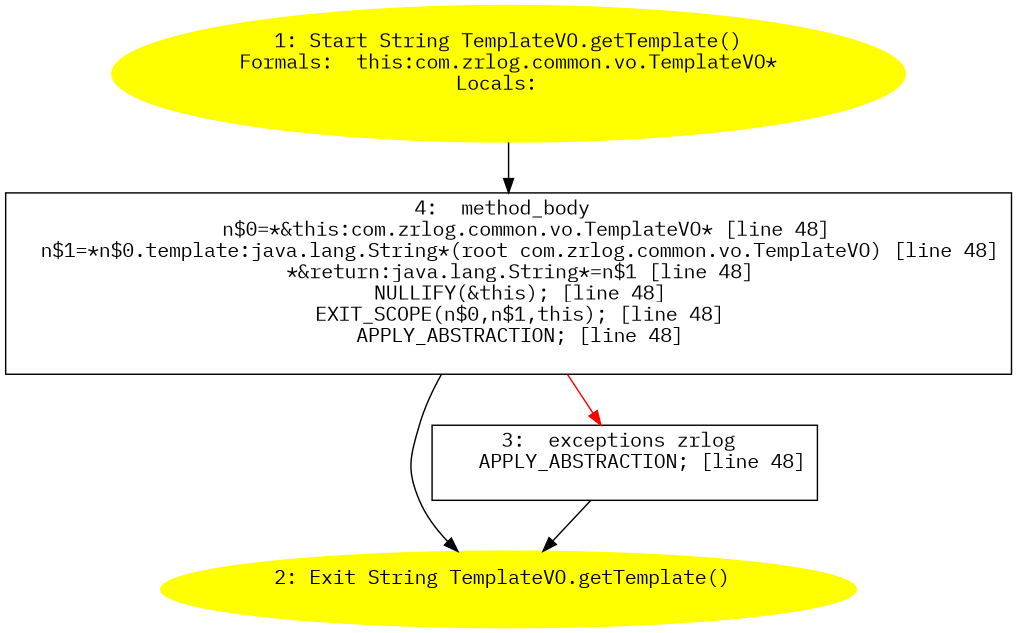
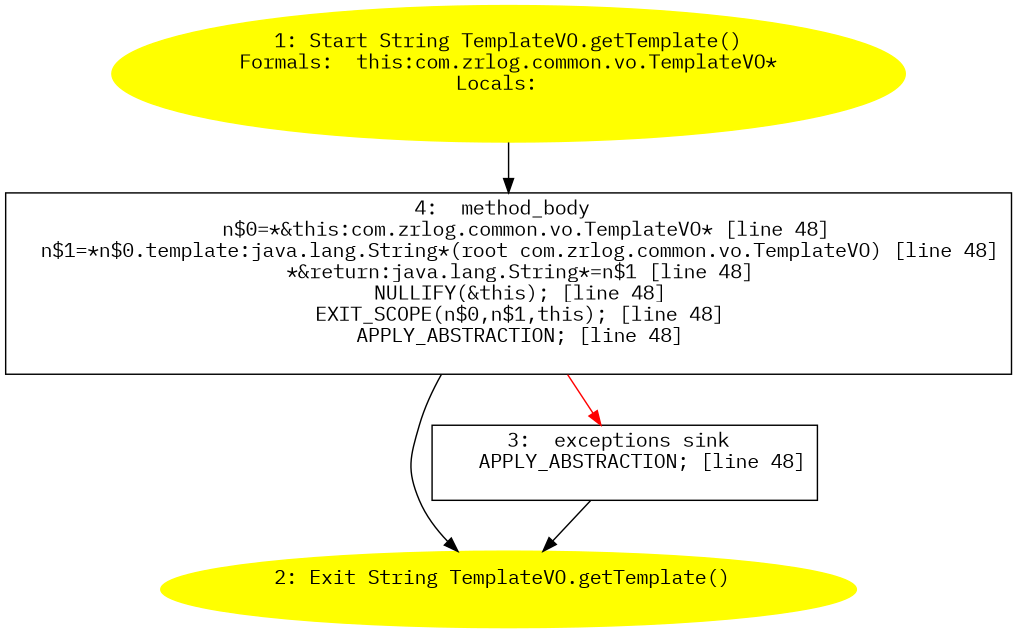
(625, 463) -> (625, 463)
